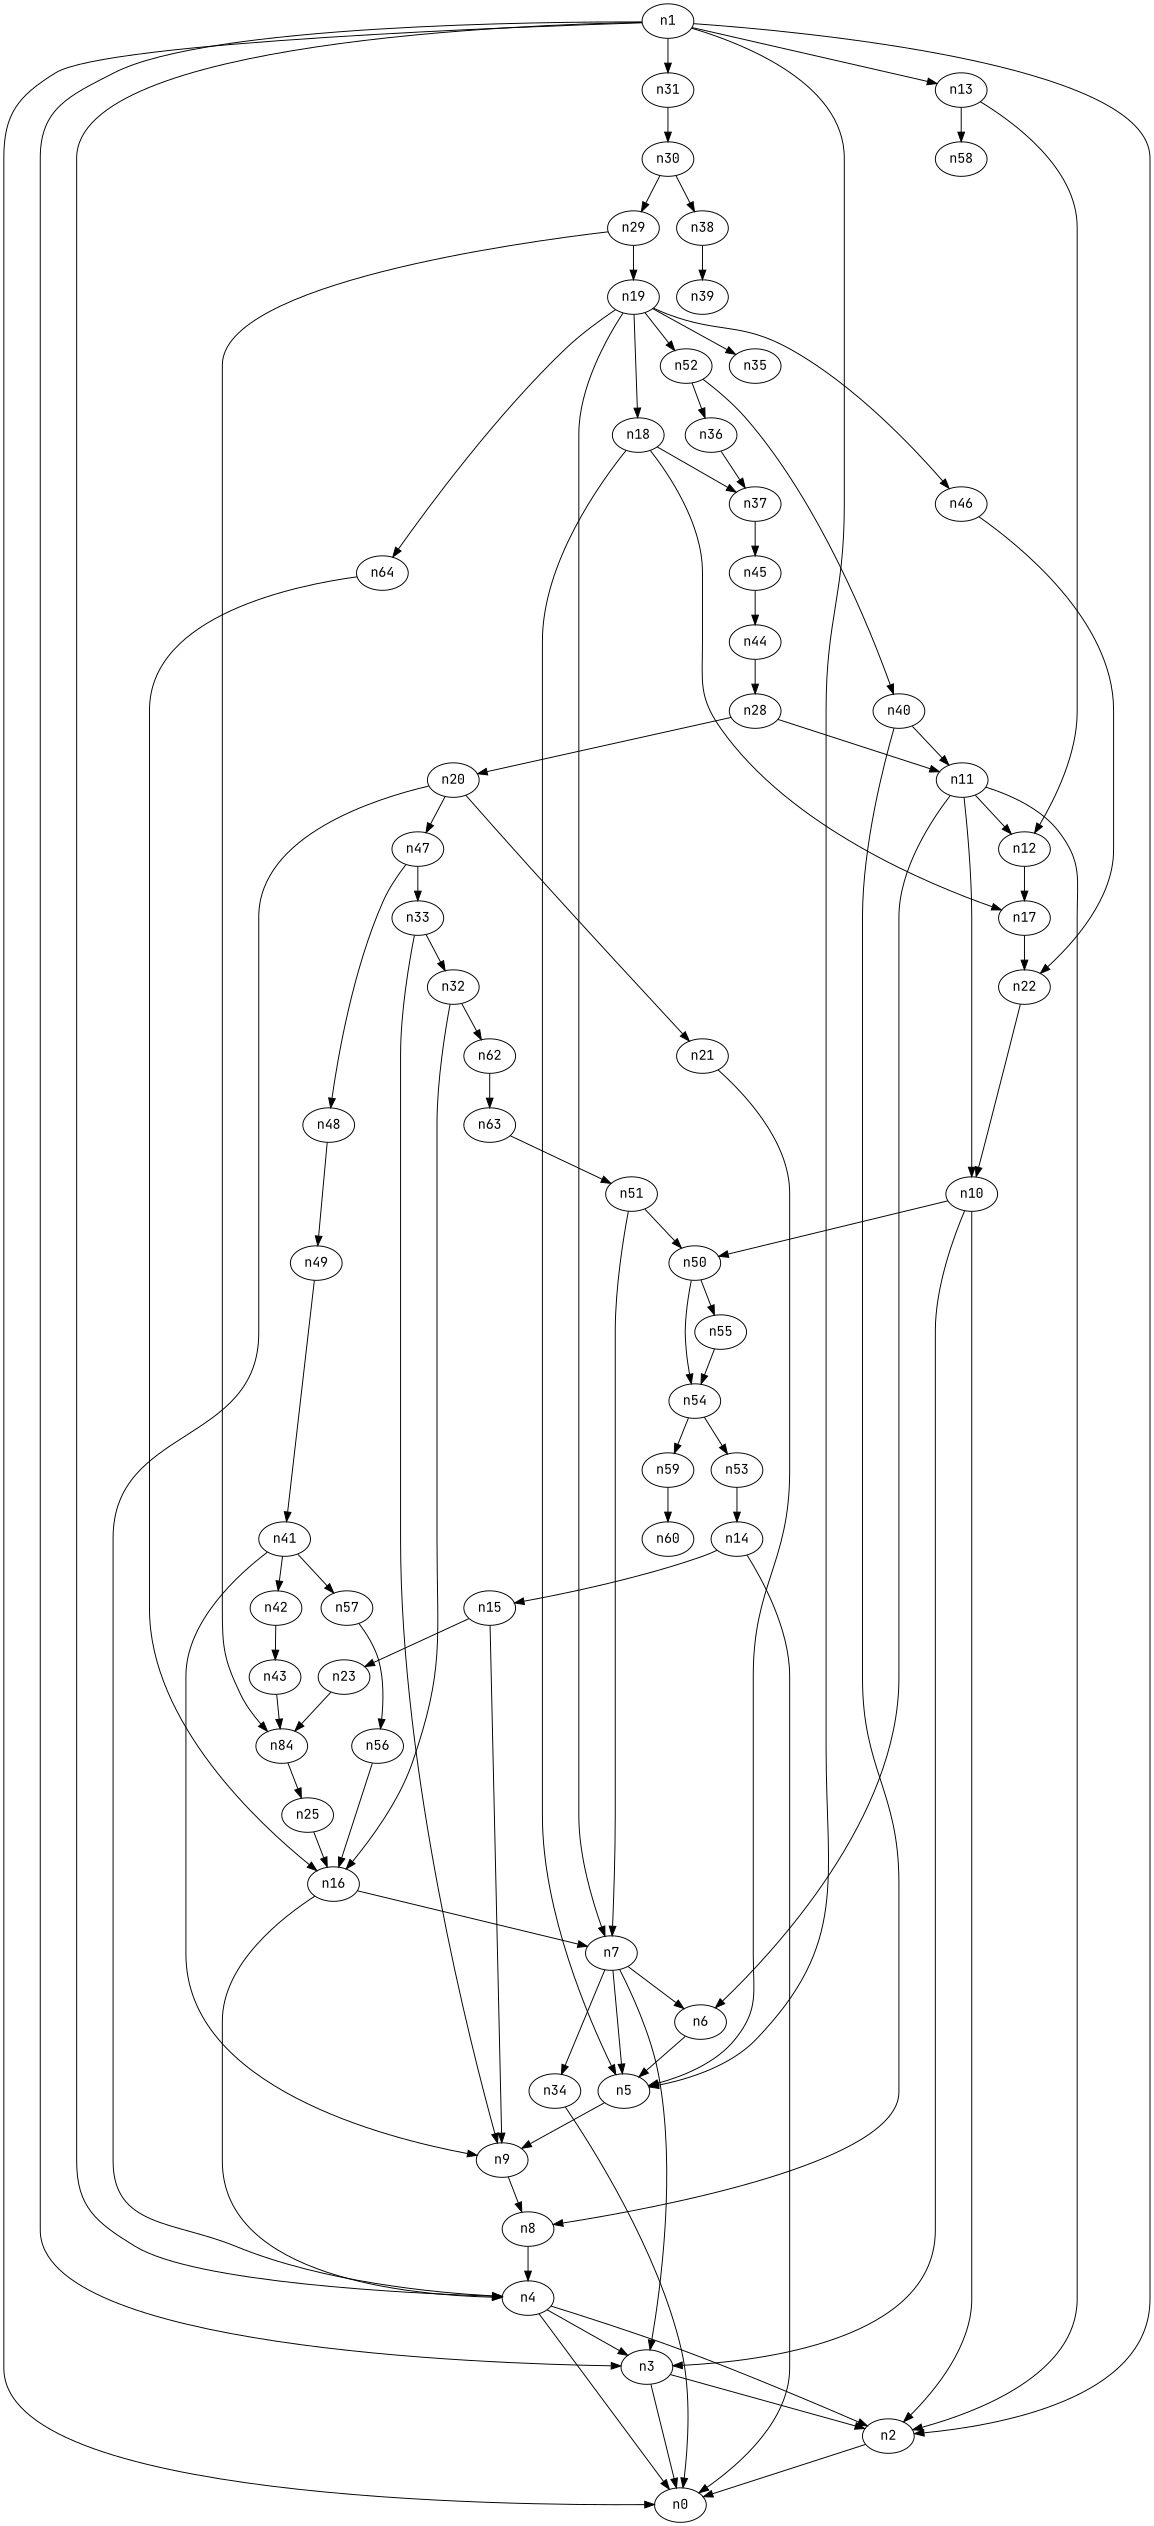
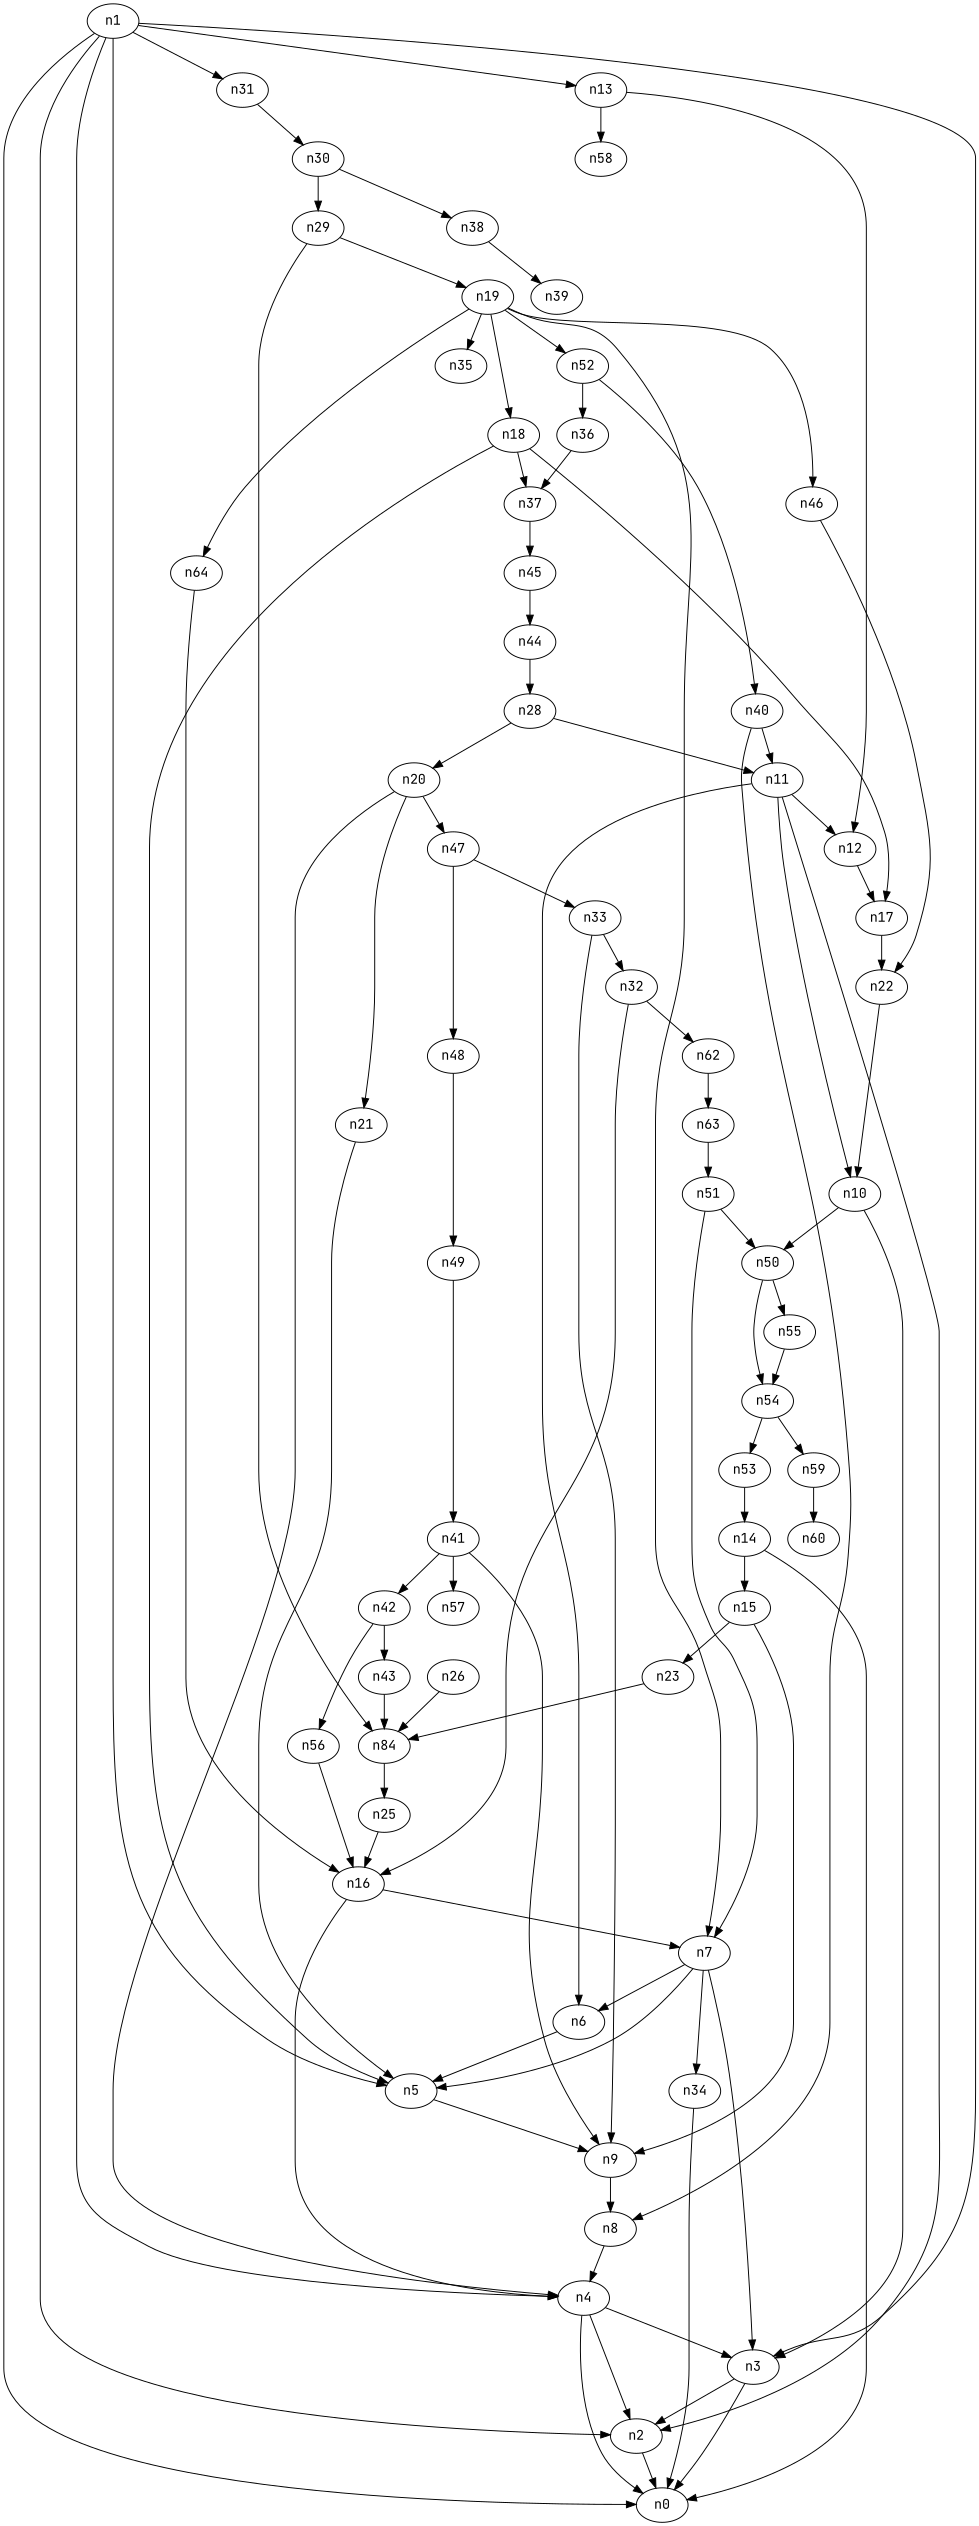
(381, 1669) -> (344, 1670)
none -> (453, 1677)
(972, 1822) -> none
